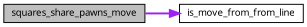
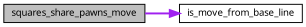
(241, 13) -> (241, 13)
